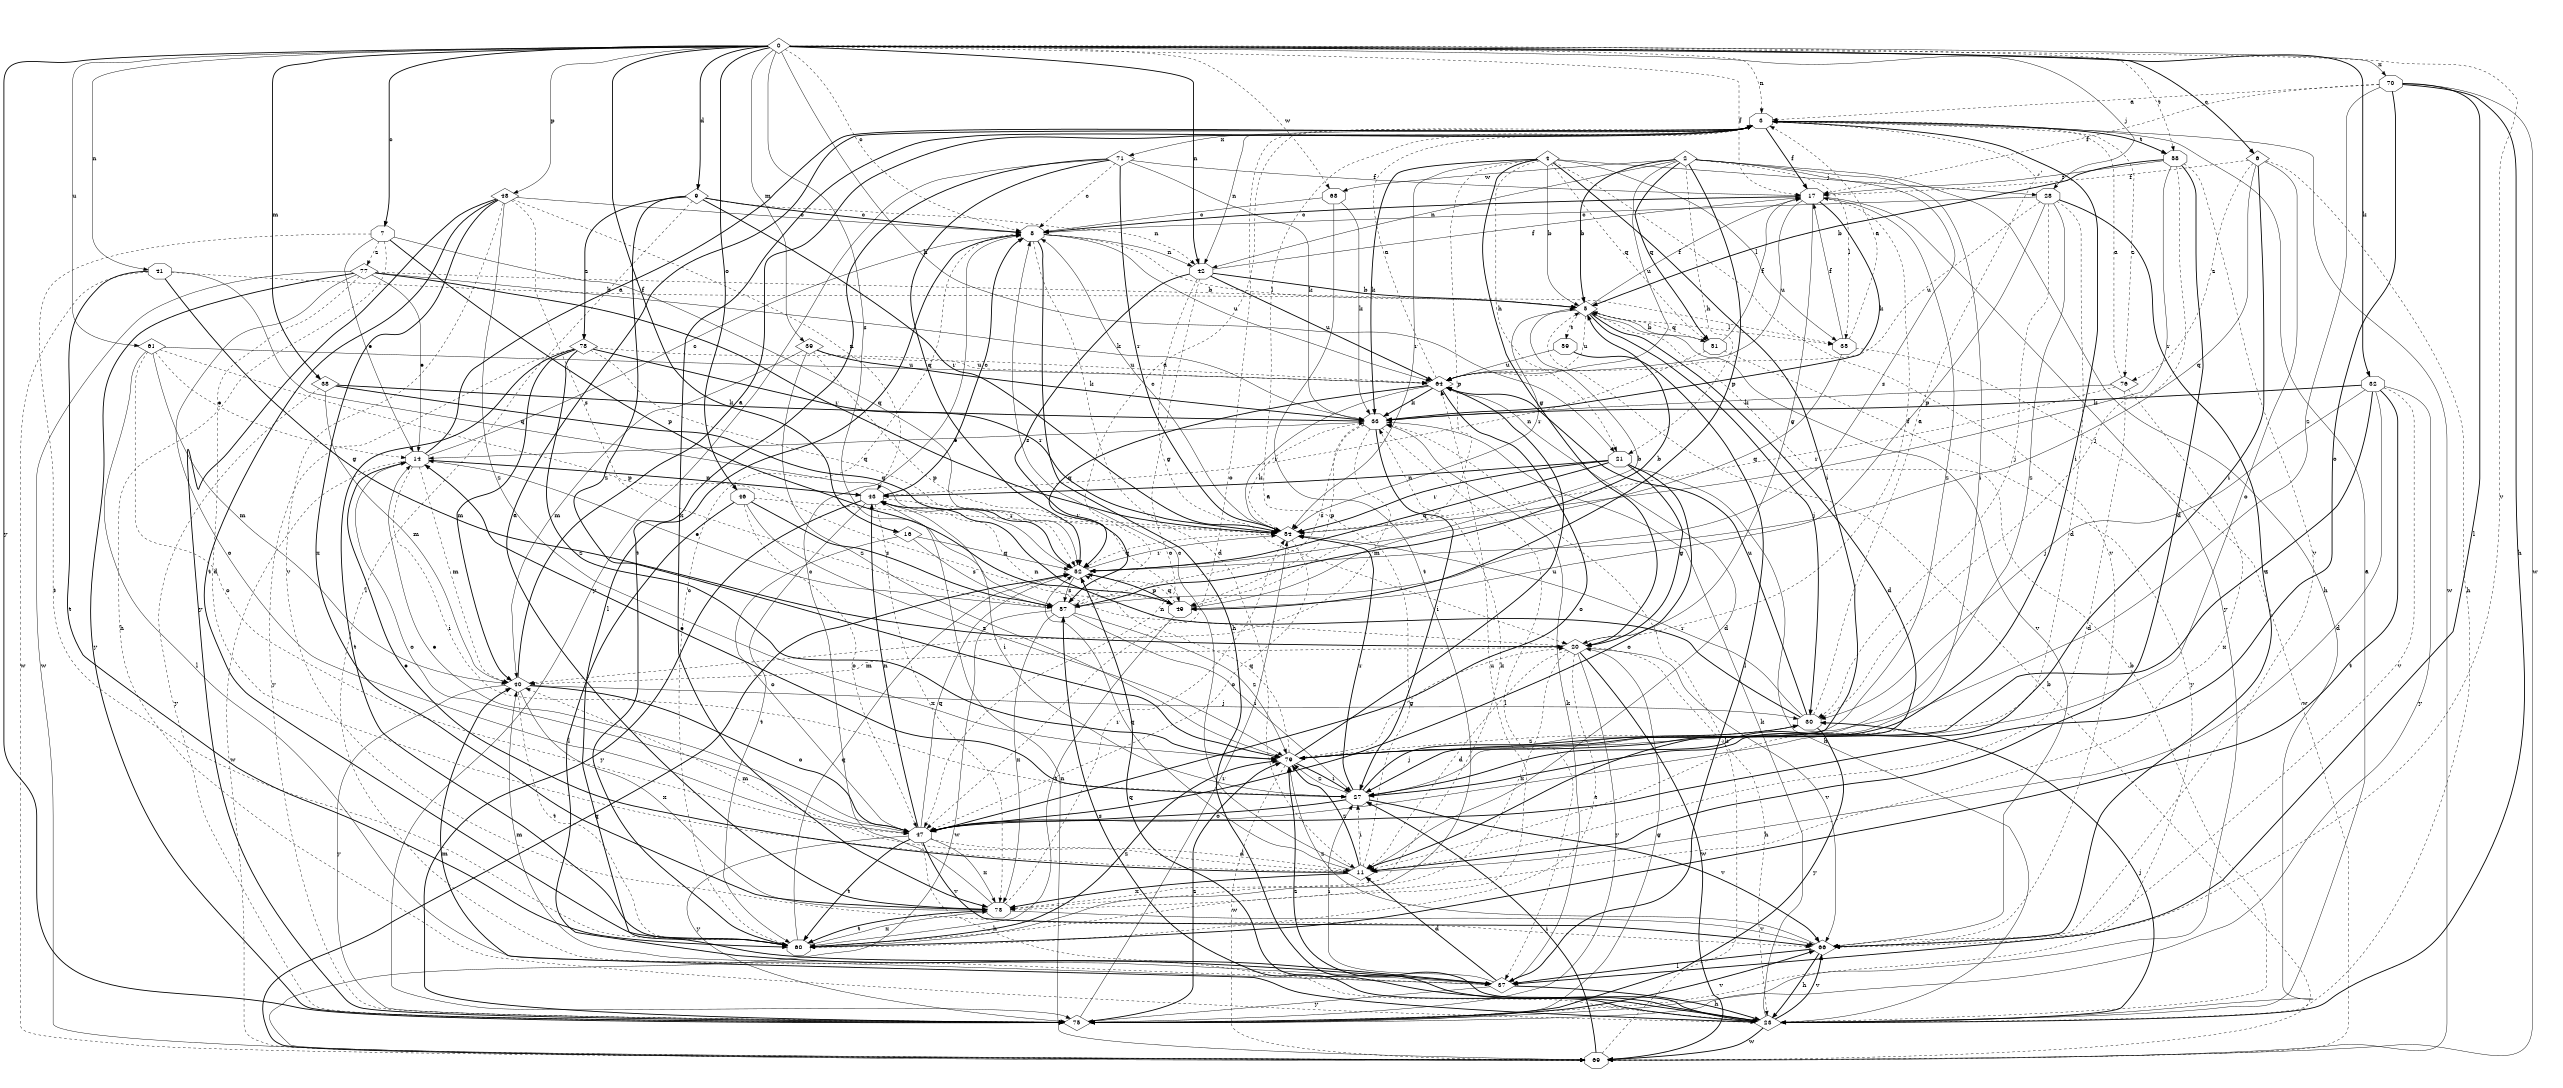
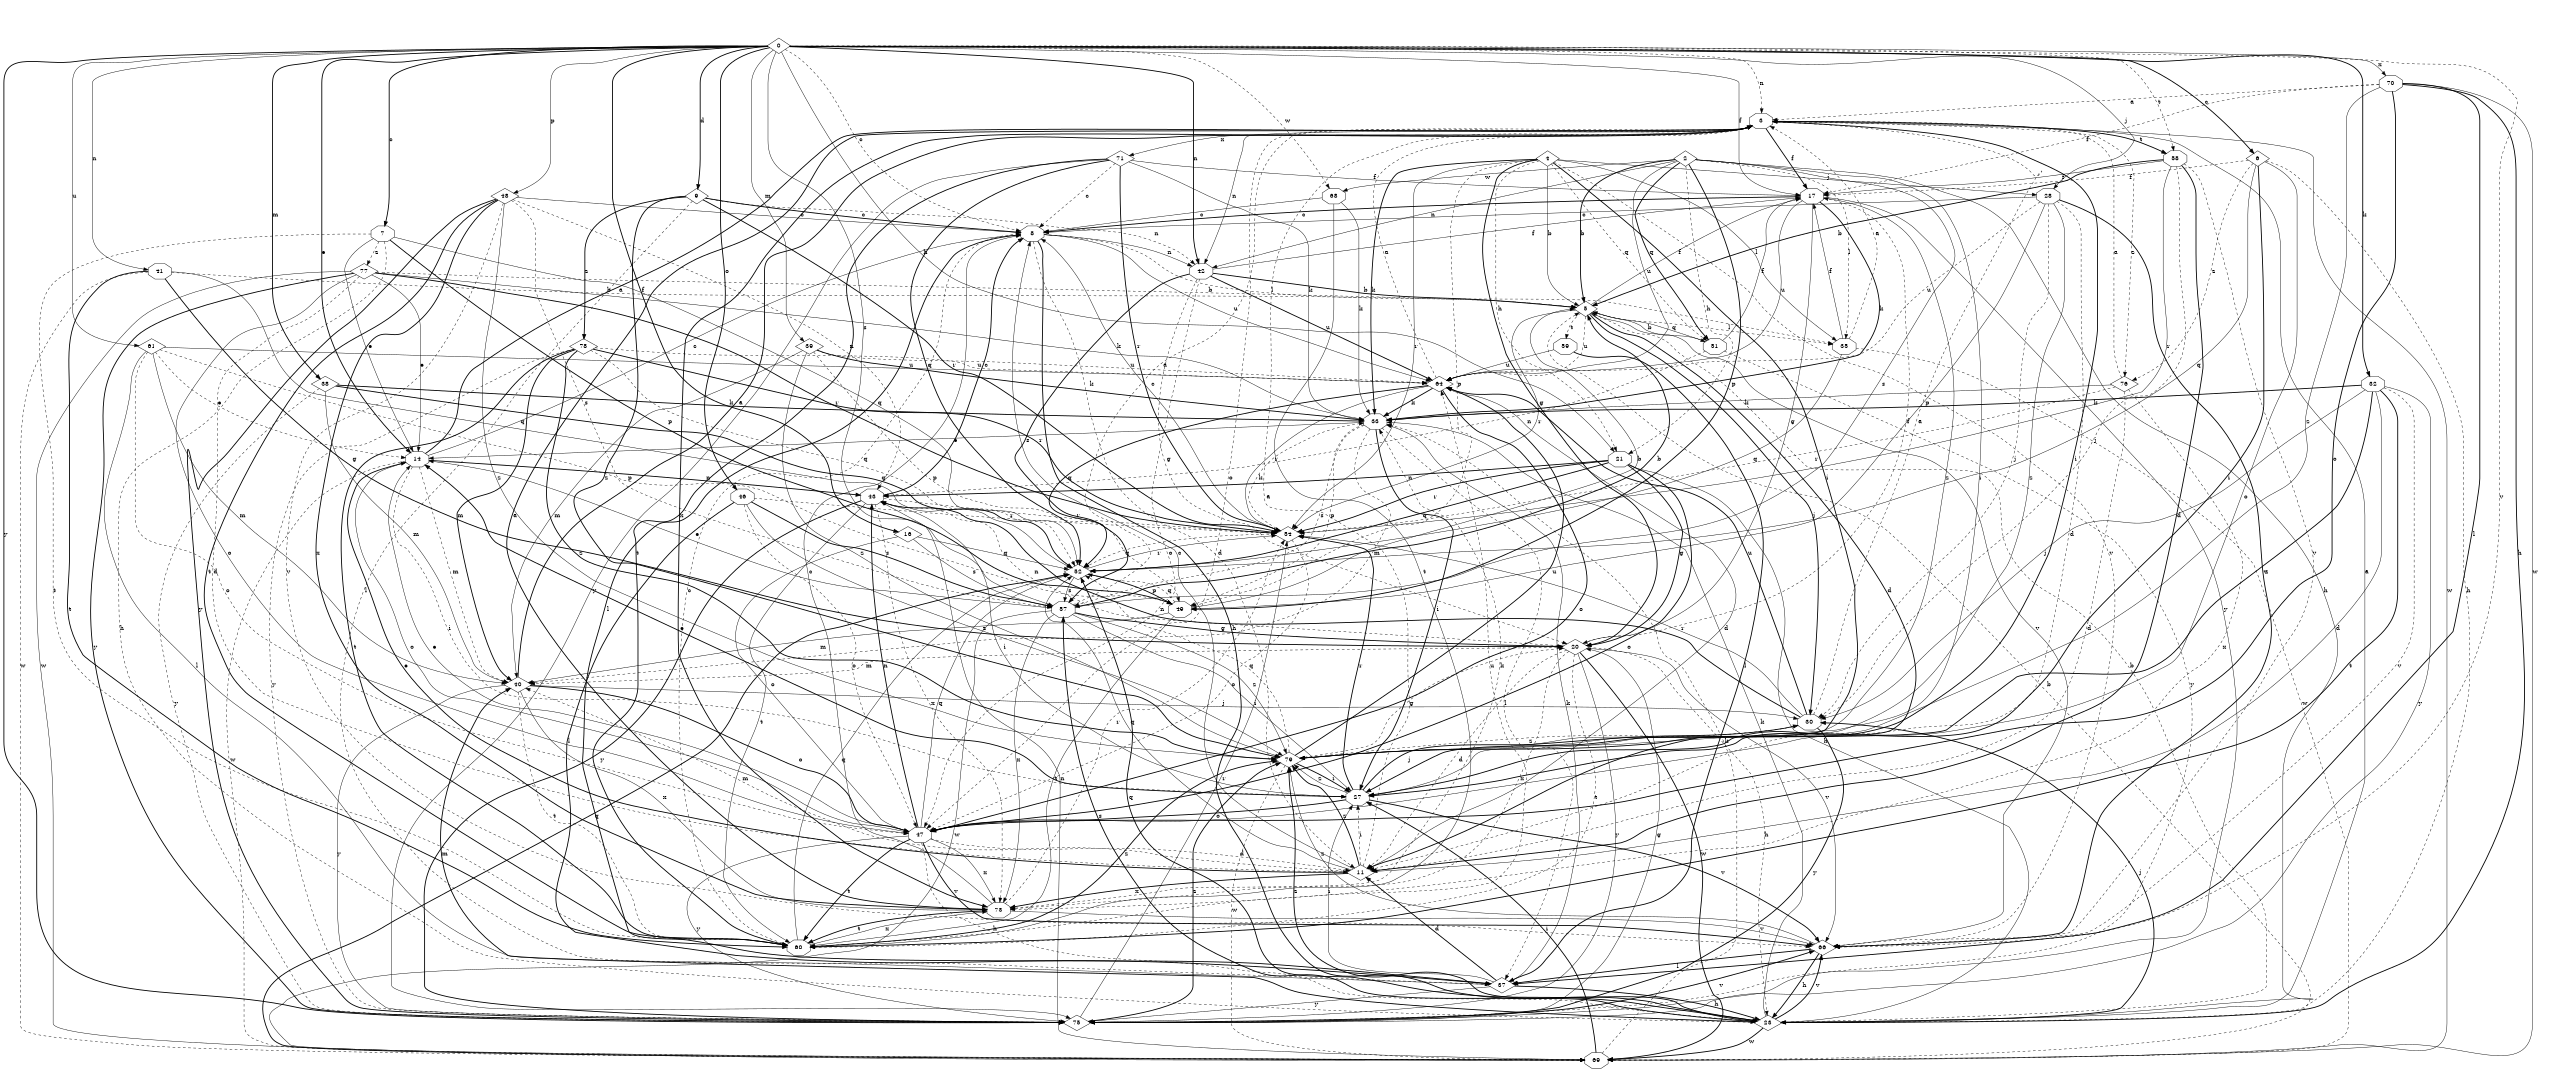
(1340, 57) -> (1340, 57)
none -> (363, 60)
(1656, 325) -> (1656, 325)
none -> (1316, 638)
(694, 959) -> (850, 636)
